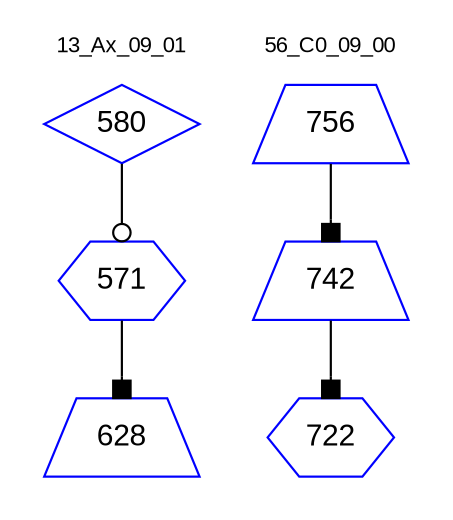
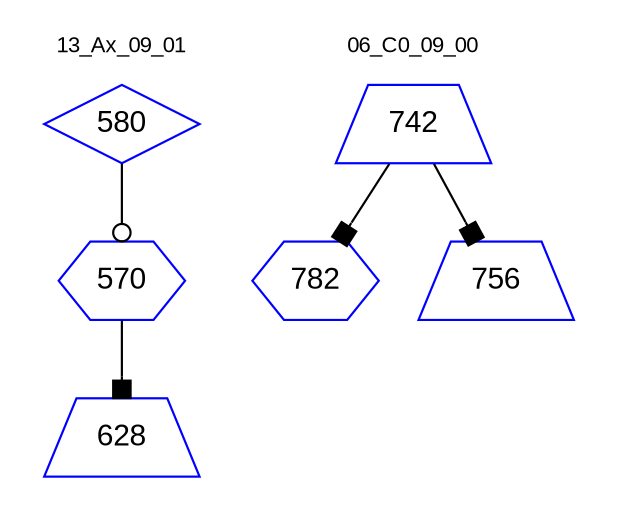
(331, 47) -> (414, 47)
(331, 192) -> (450, 193)
(122, 281) -> (122, 281)
(331, 437) -> (316, 281)
